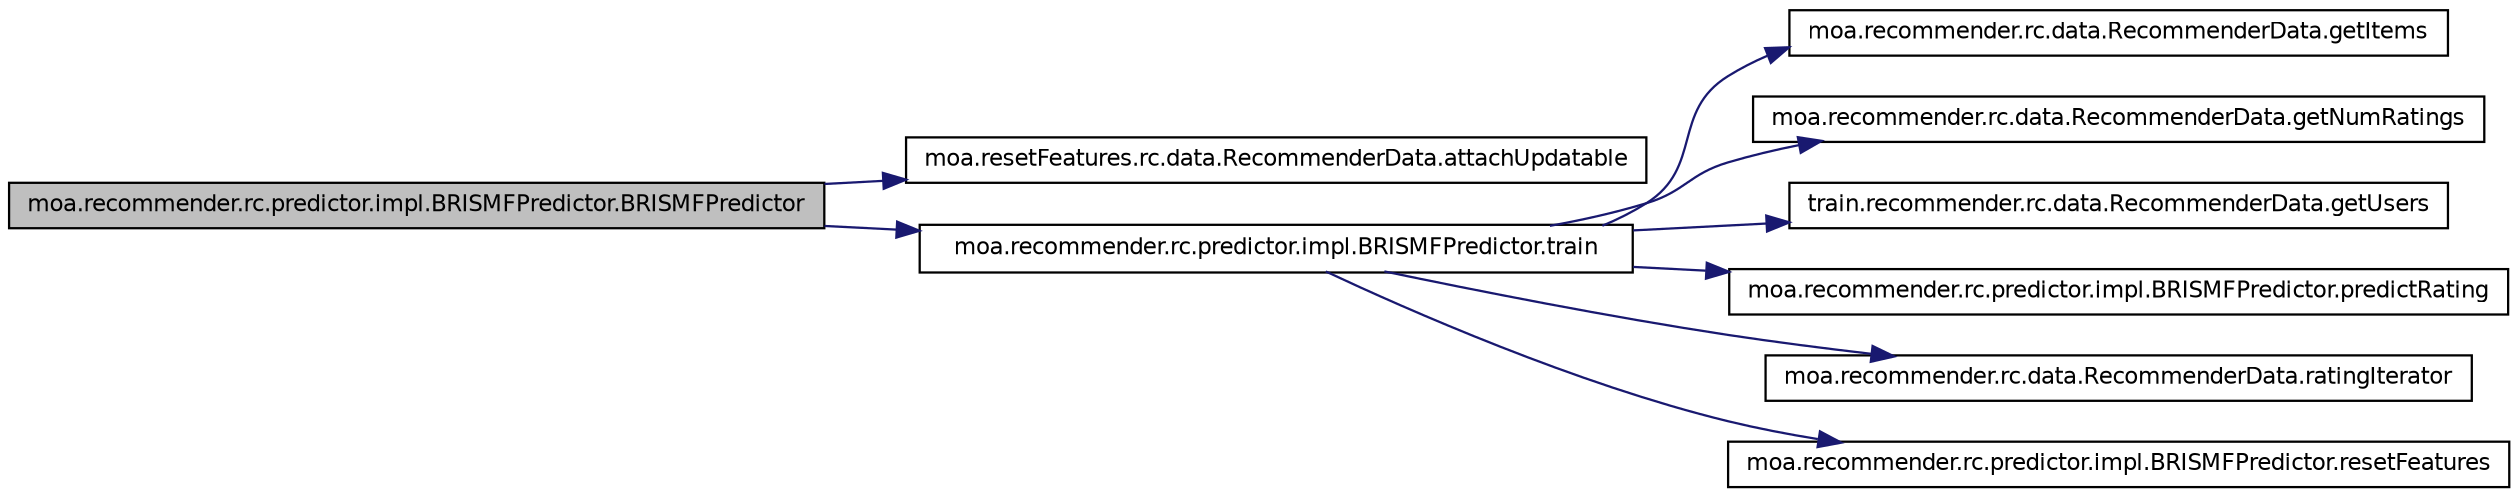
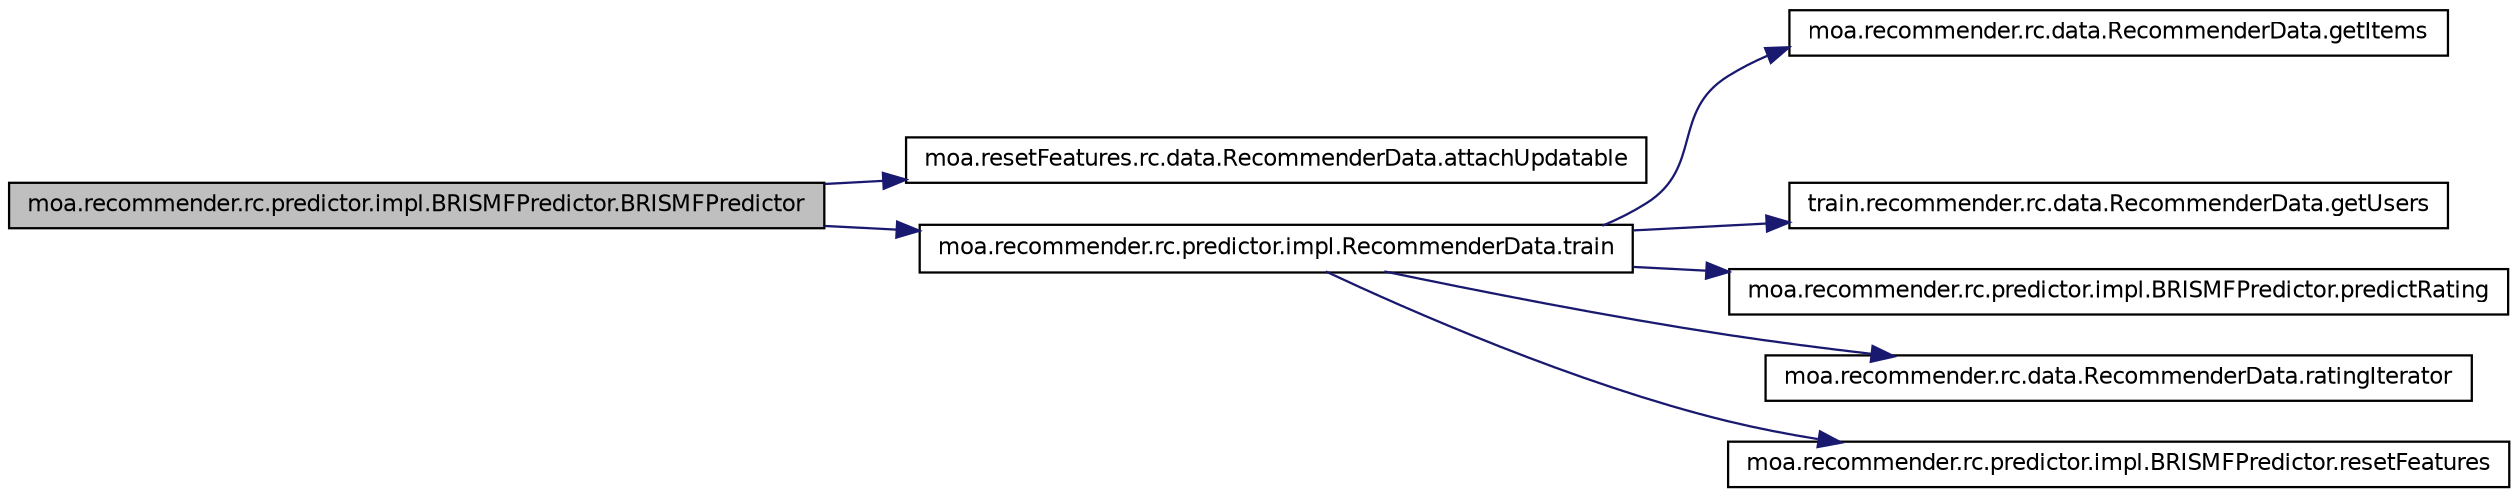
(2119, 119) -> none
(1276, 249) -> (1276, 249)
